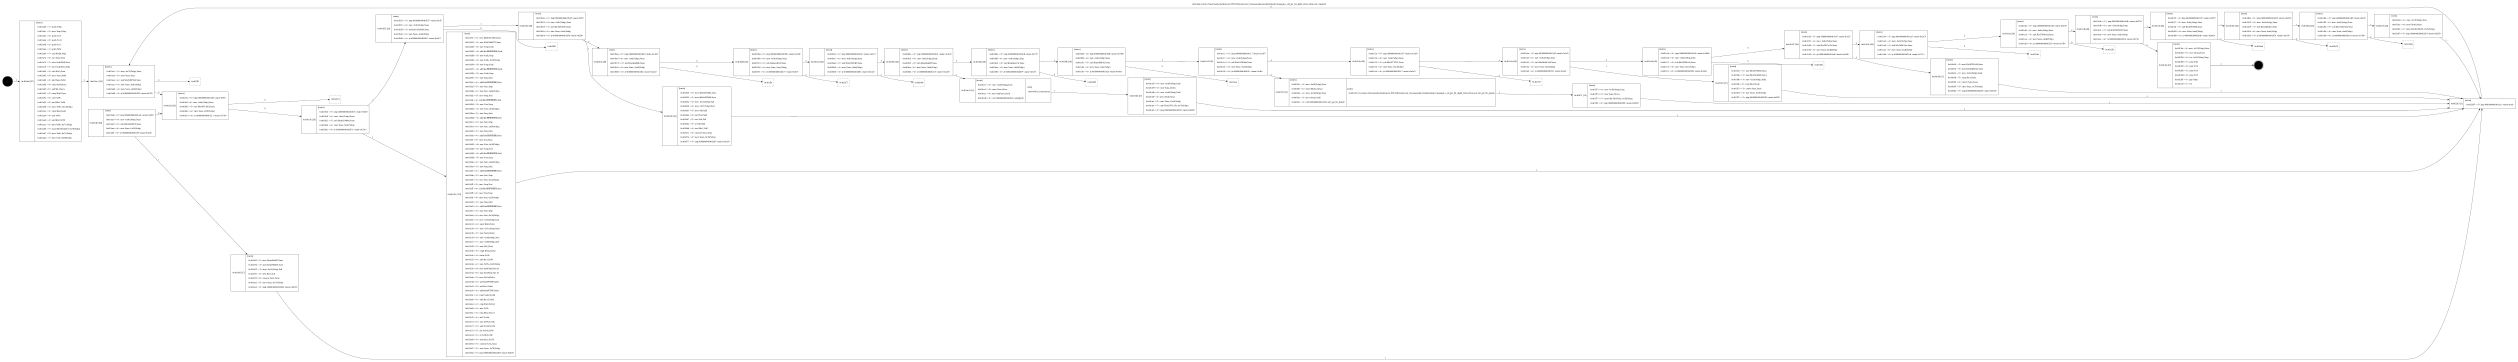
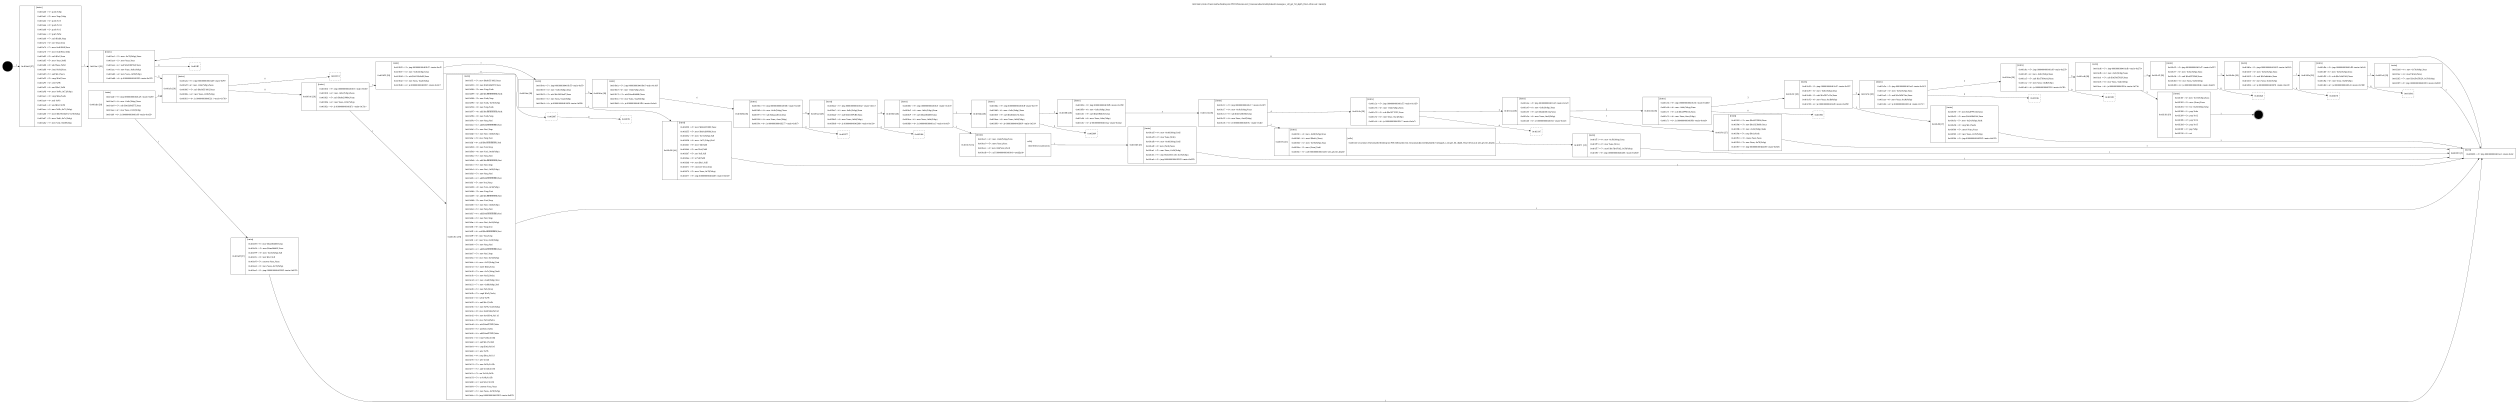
(710, 74) -> (588, 118)
(1233, 82) -> none
